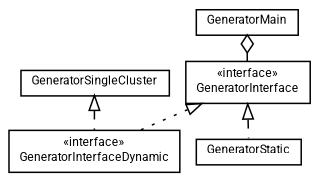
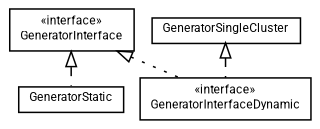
(247, 22) -> none
